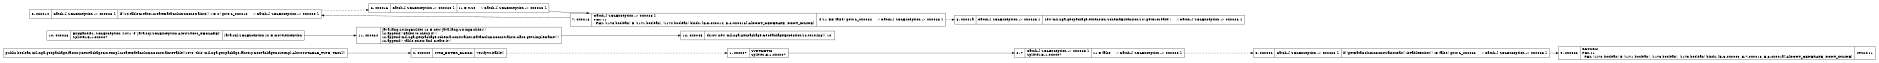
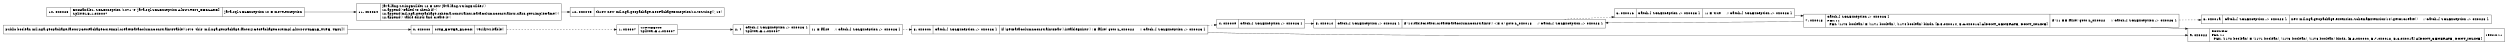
none -> (1261, 24)
none -> (2168, 28)
